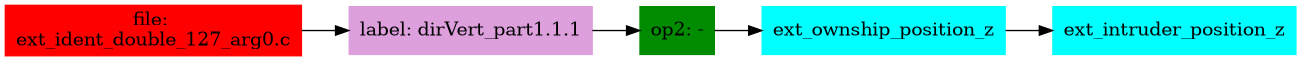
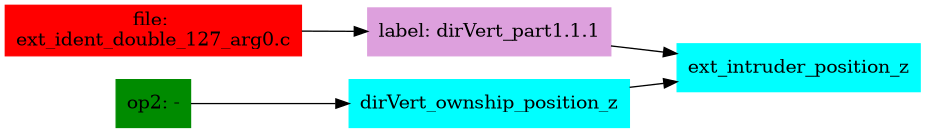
(609, 31) -> (637, 49)
(884, 31) -> (489, 104)
